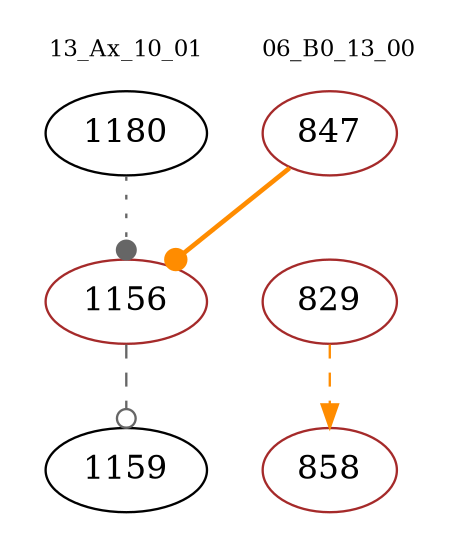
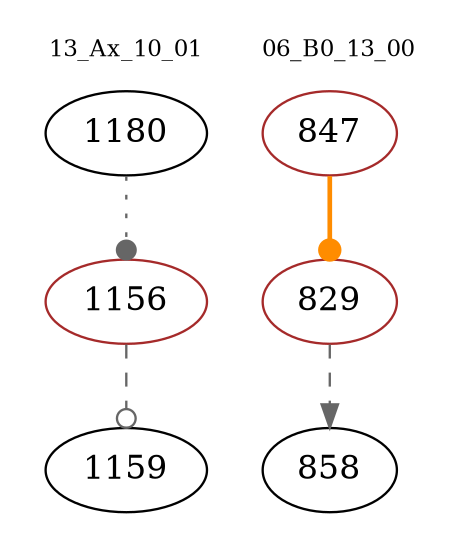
(258, 194) -> (330, 208)
(330, 374) -> (330, 374)
(330, 470) -> (330, 470)
